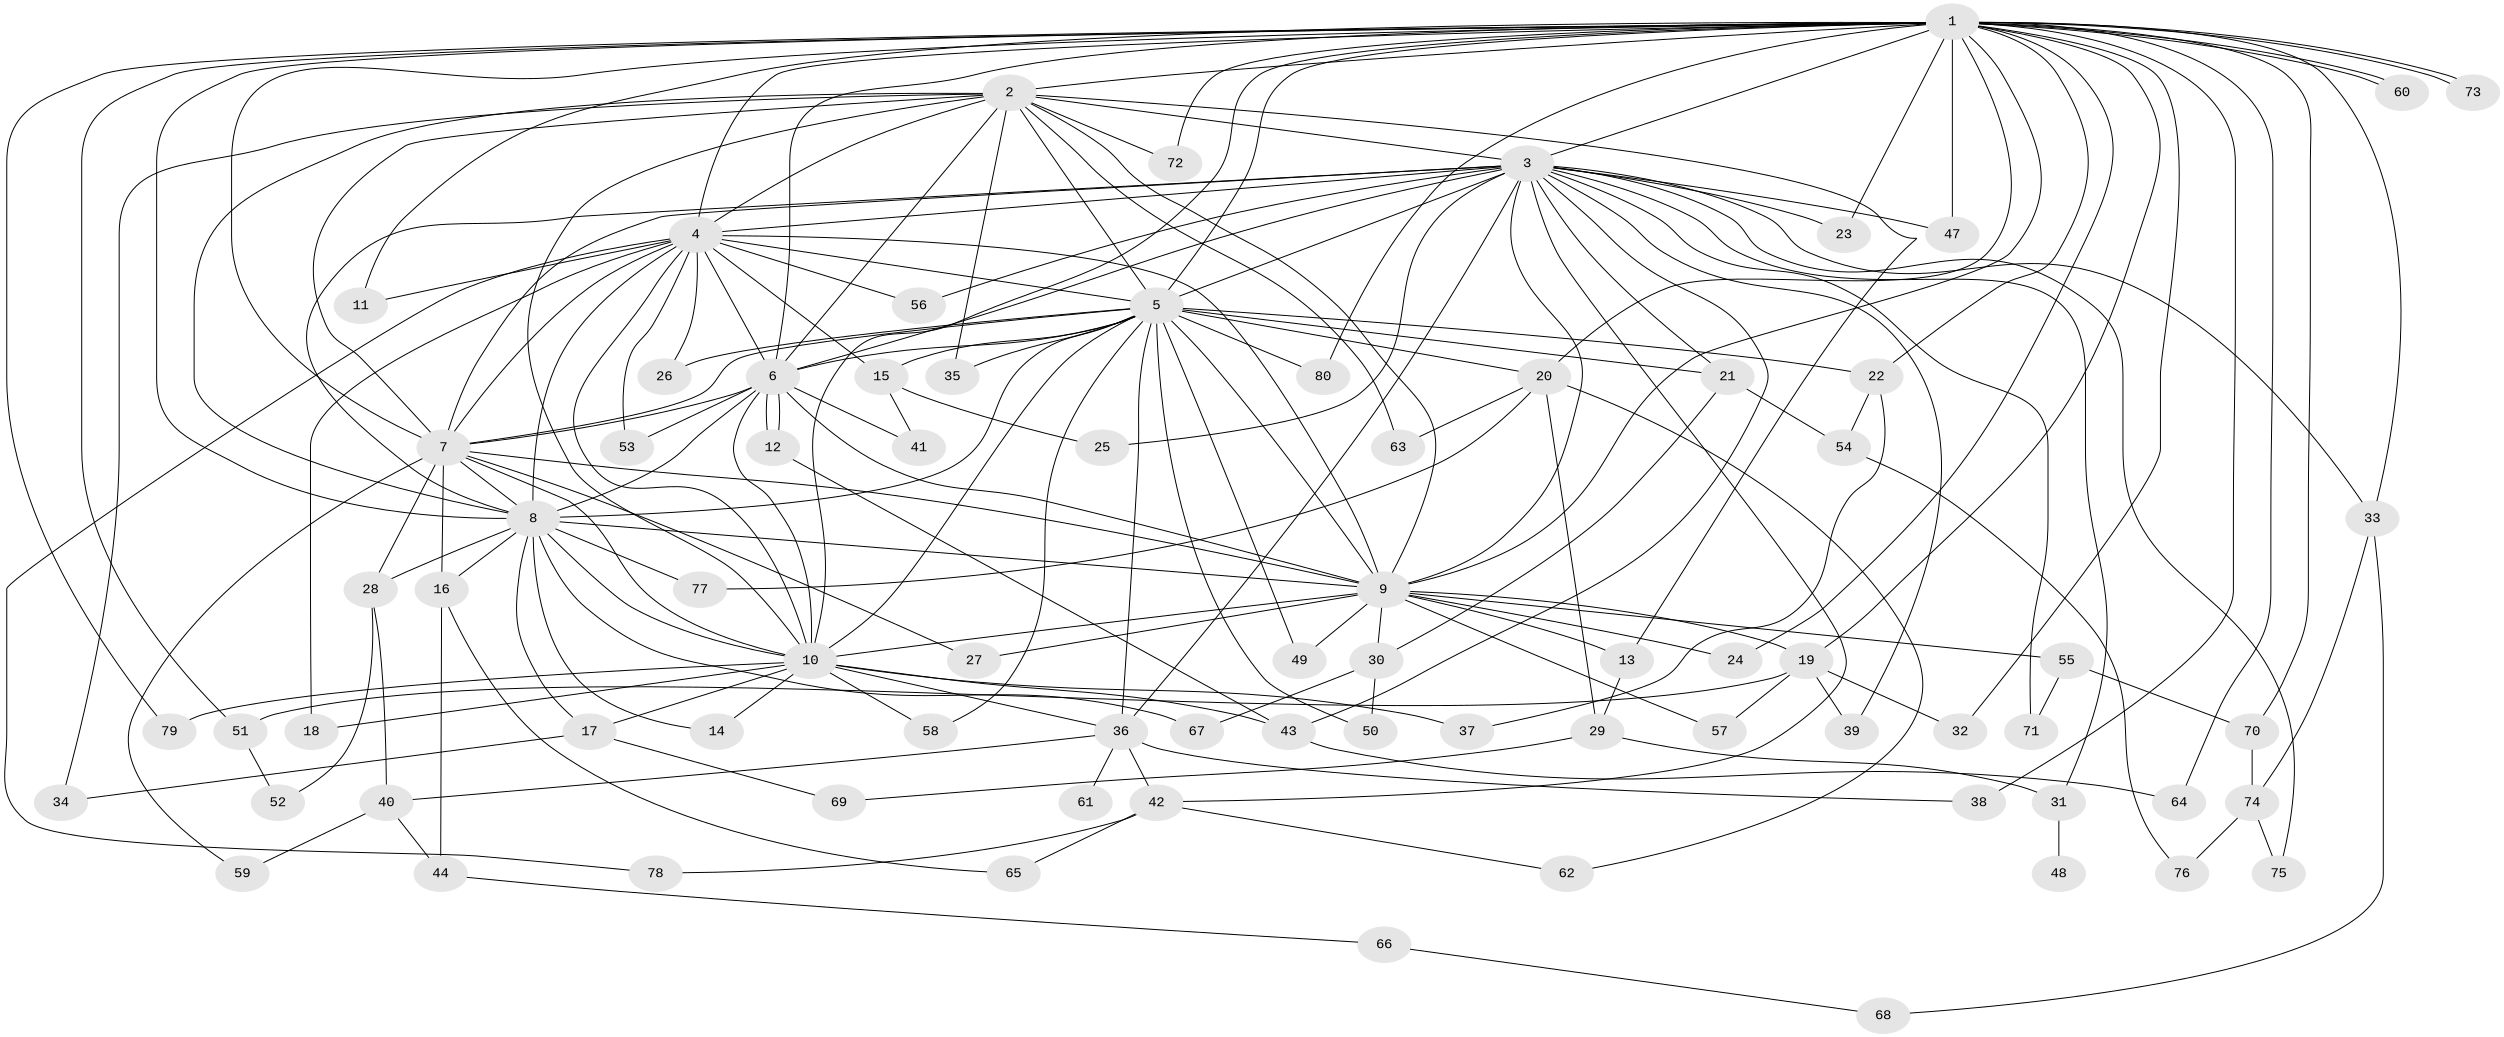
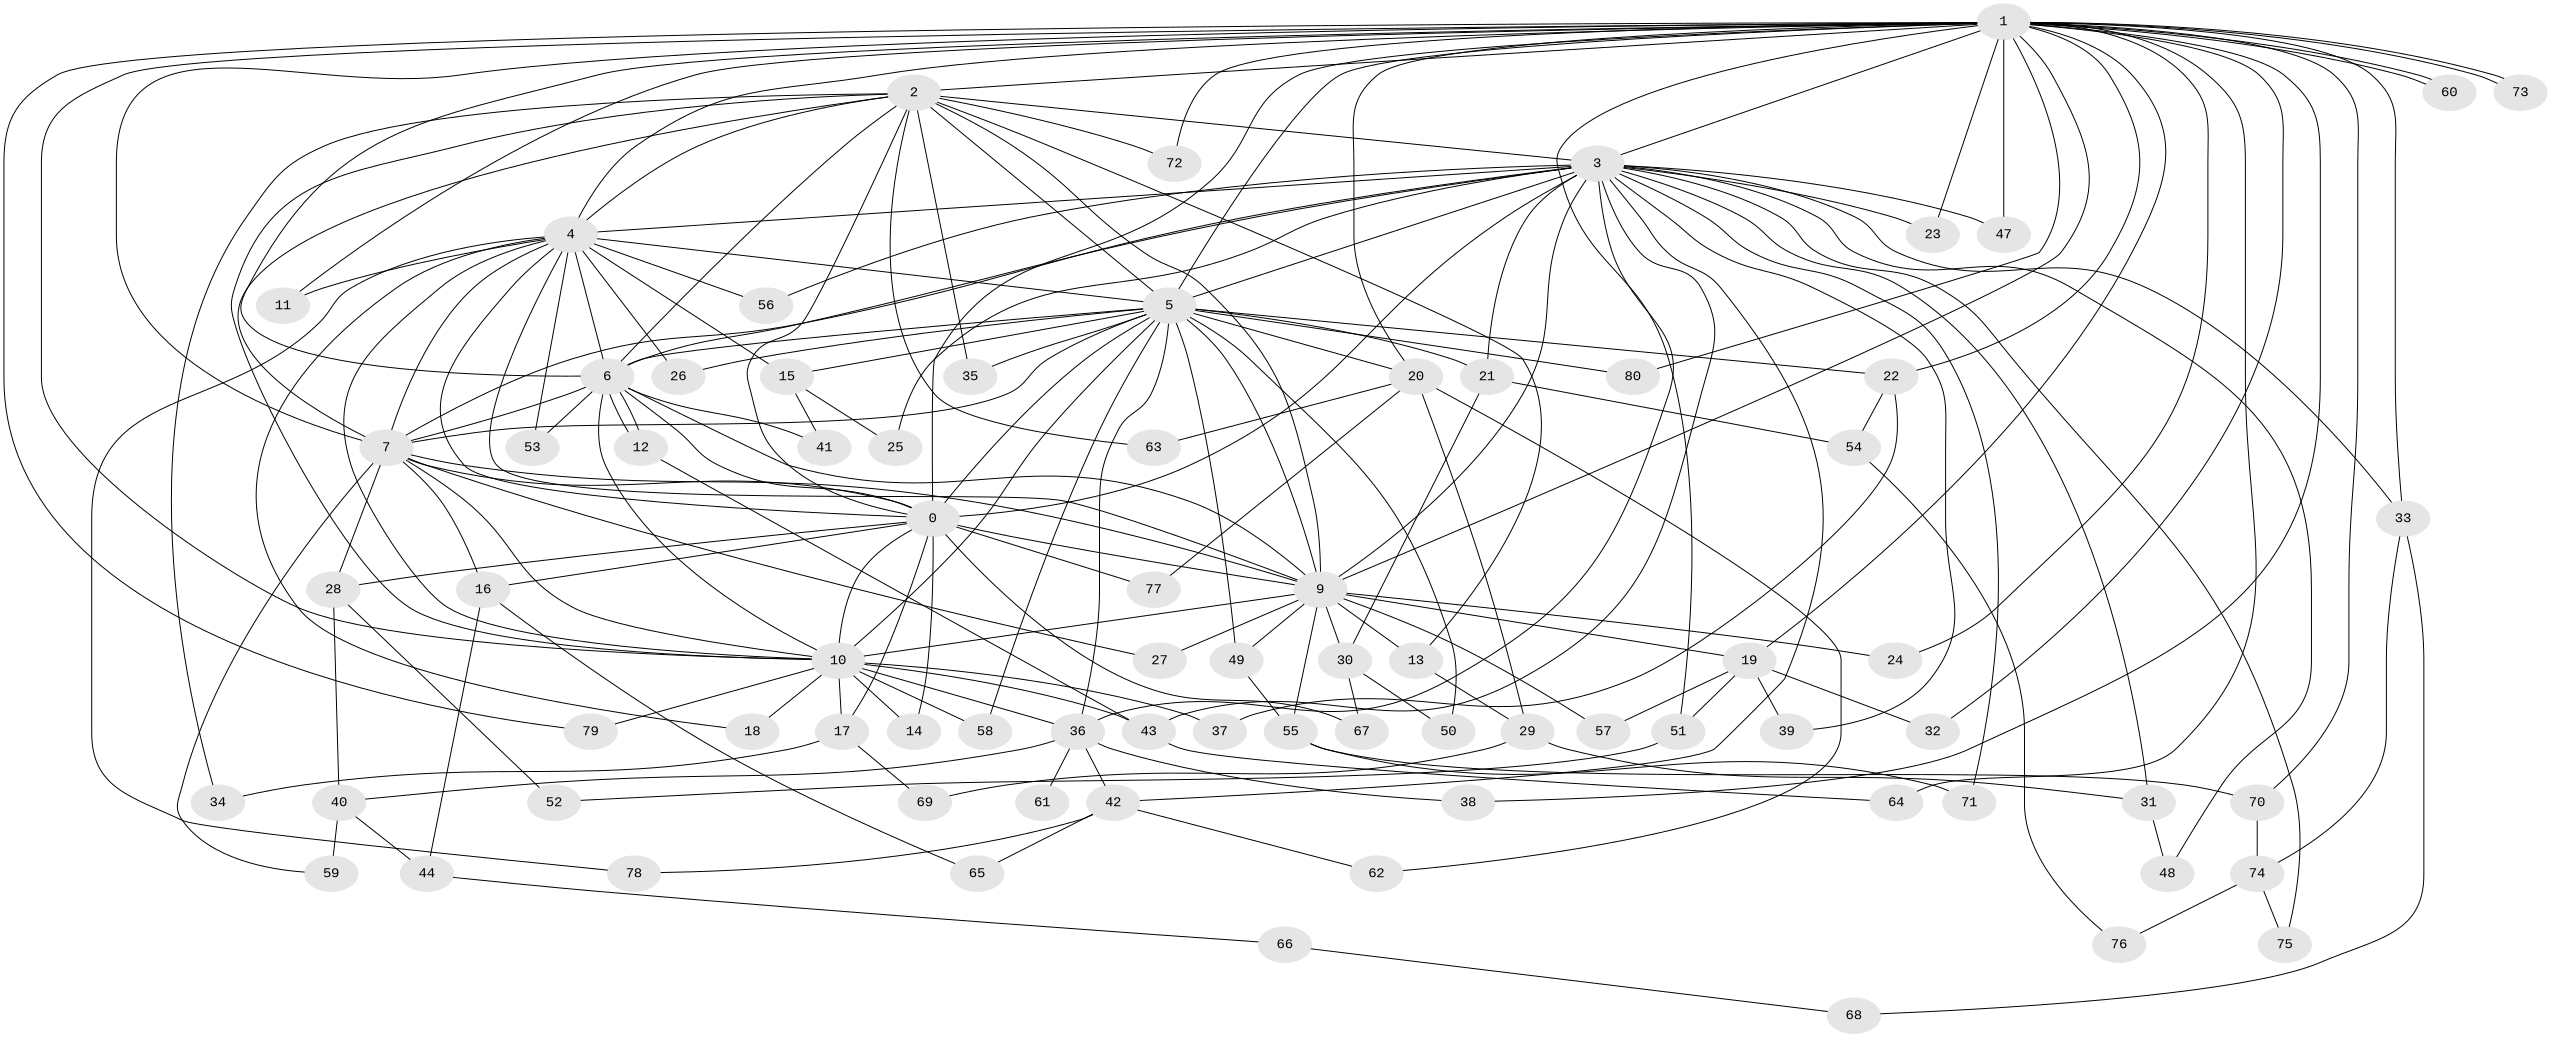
none -> (2179, 352)
(533, 519) -> (933, 519)
none -> (1263, 695)
